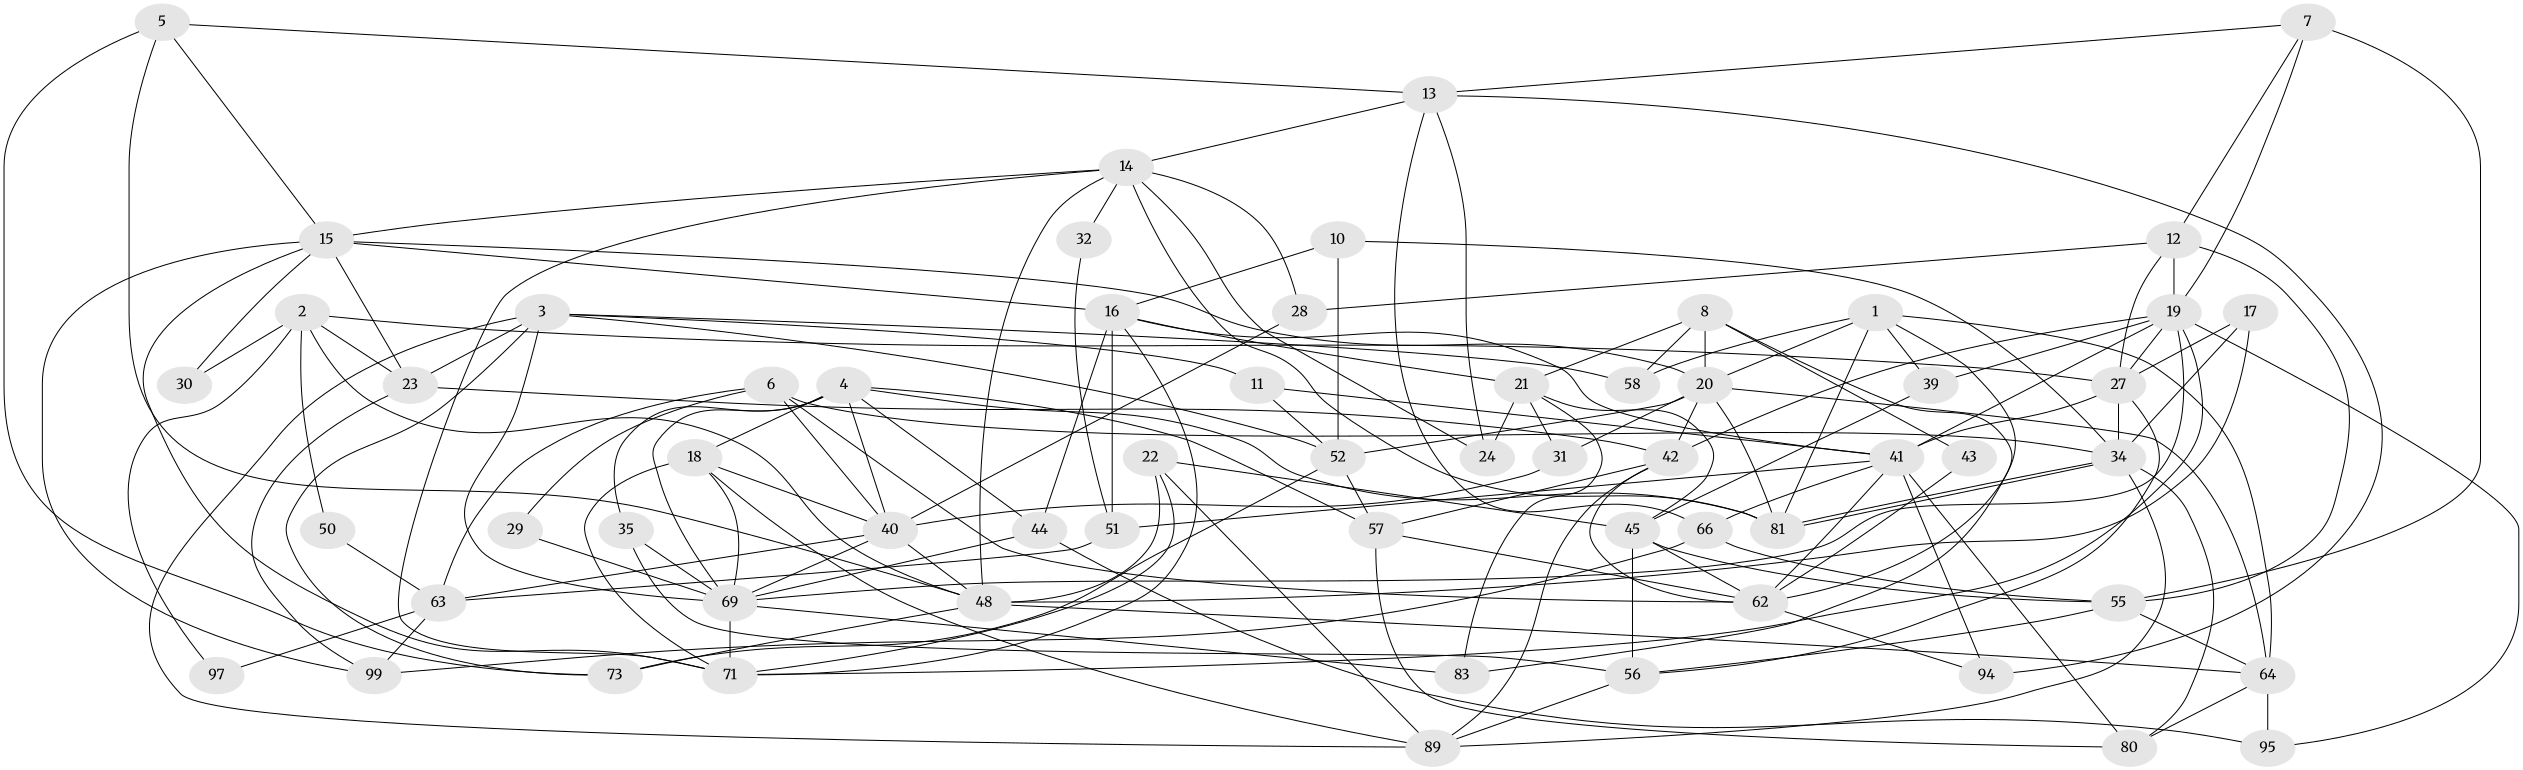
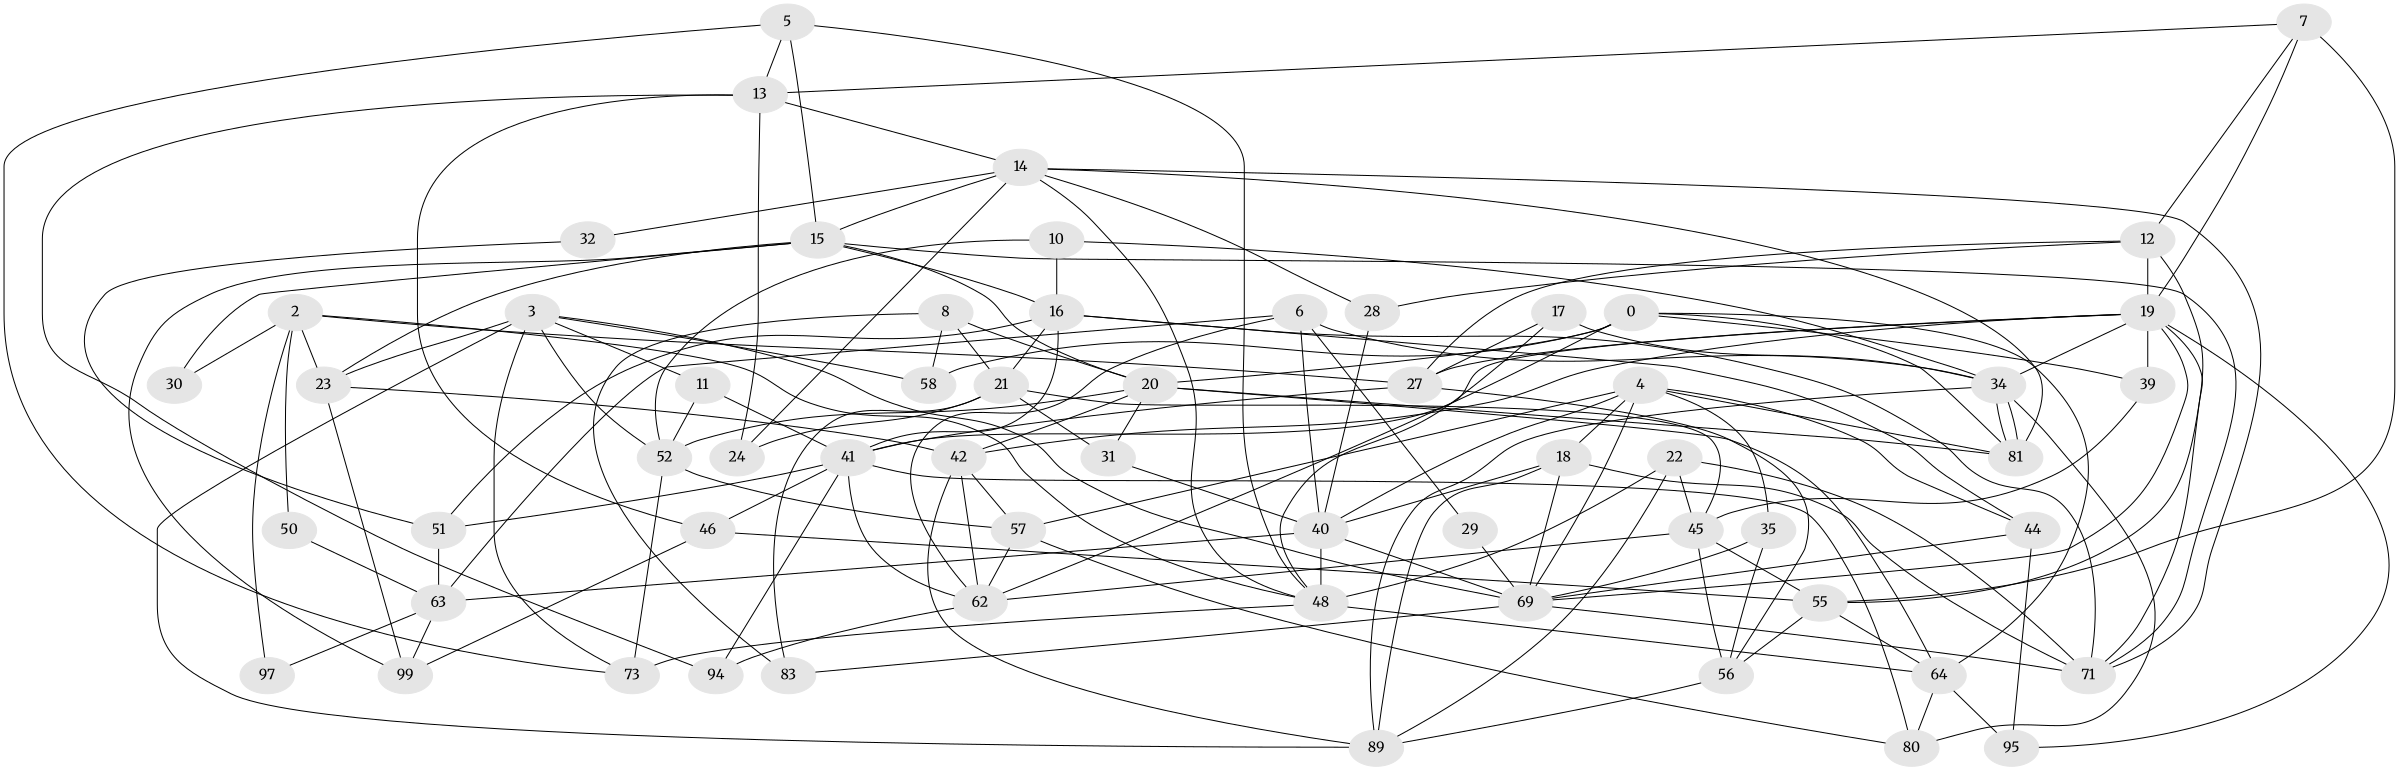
(1876, 313) -> (1631, 313)
(2119, 422) -> (2073, 349)
(1969, 458) -> none
(1705, 530) -> (708, 530)
